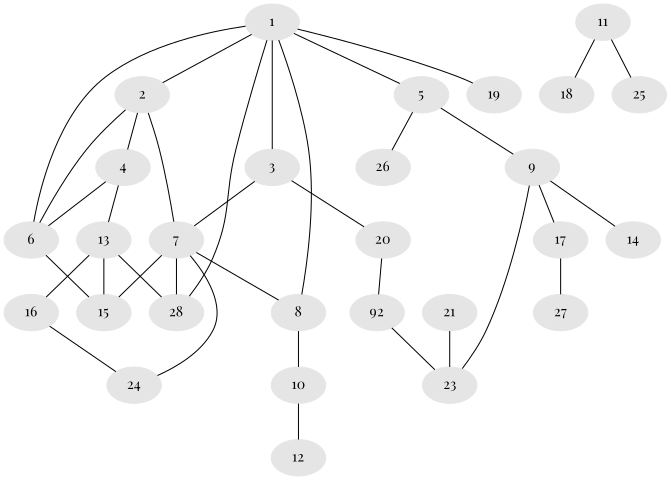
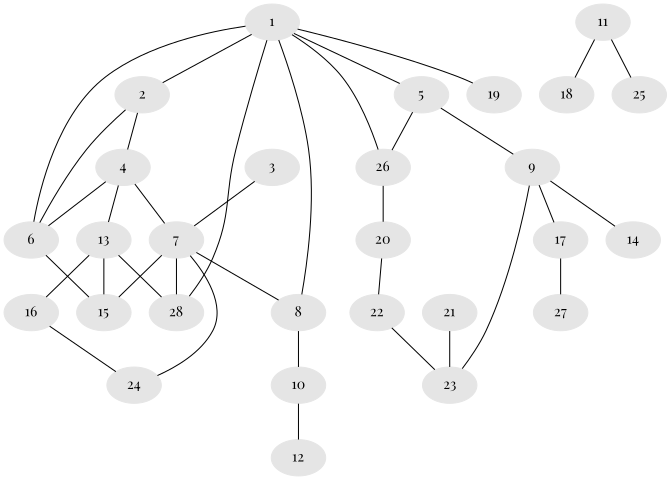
(272, 95) -> (347, 83)
(163, 167) -> (150, 204)
(328, 204) -> (383, 204)
(377, 313) -> (377, 313)
